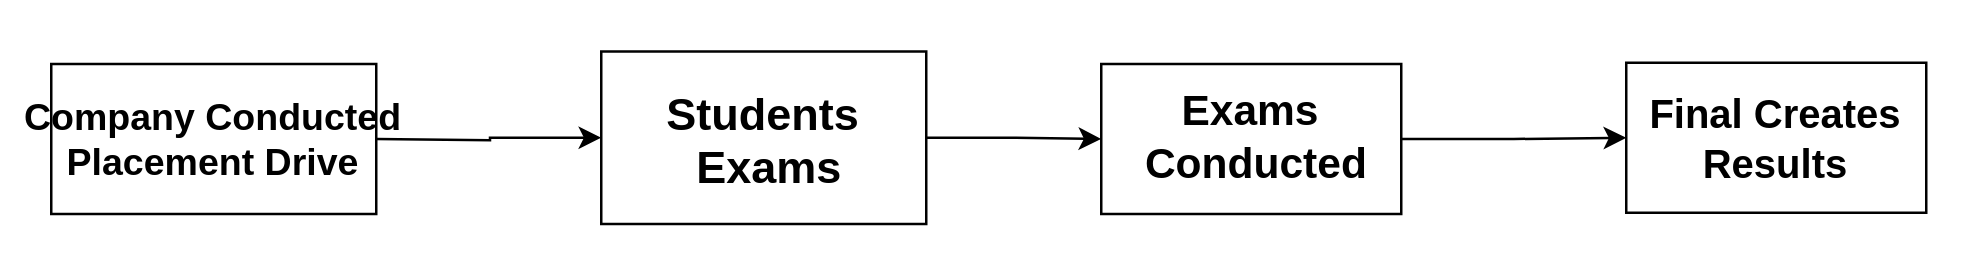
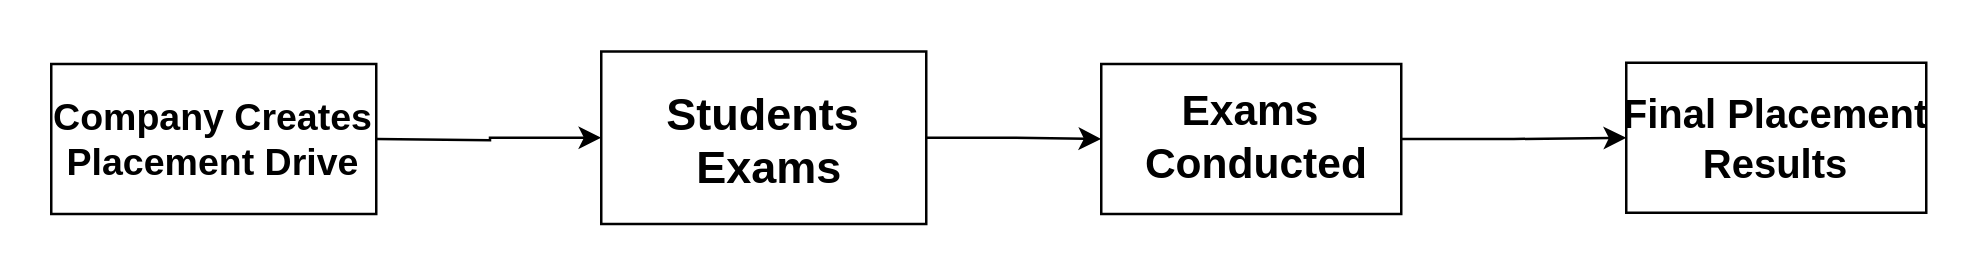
(214, 139) -> (214, 139)
(1776, 139) -> (1776, 139)
